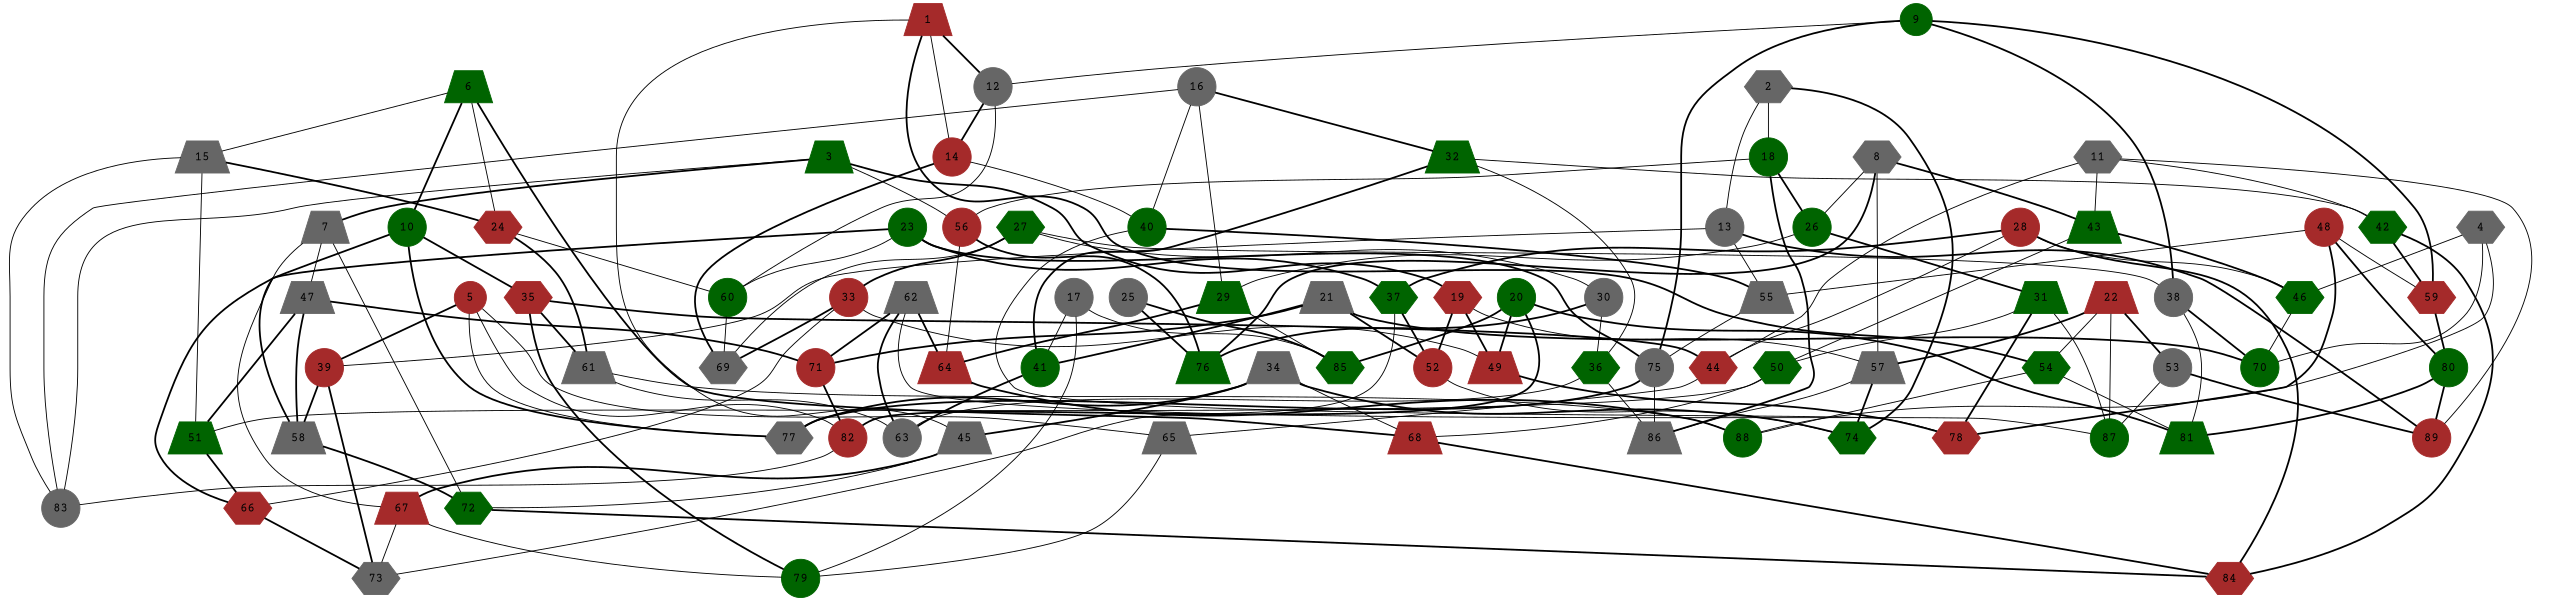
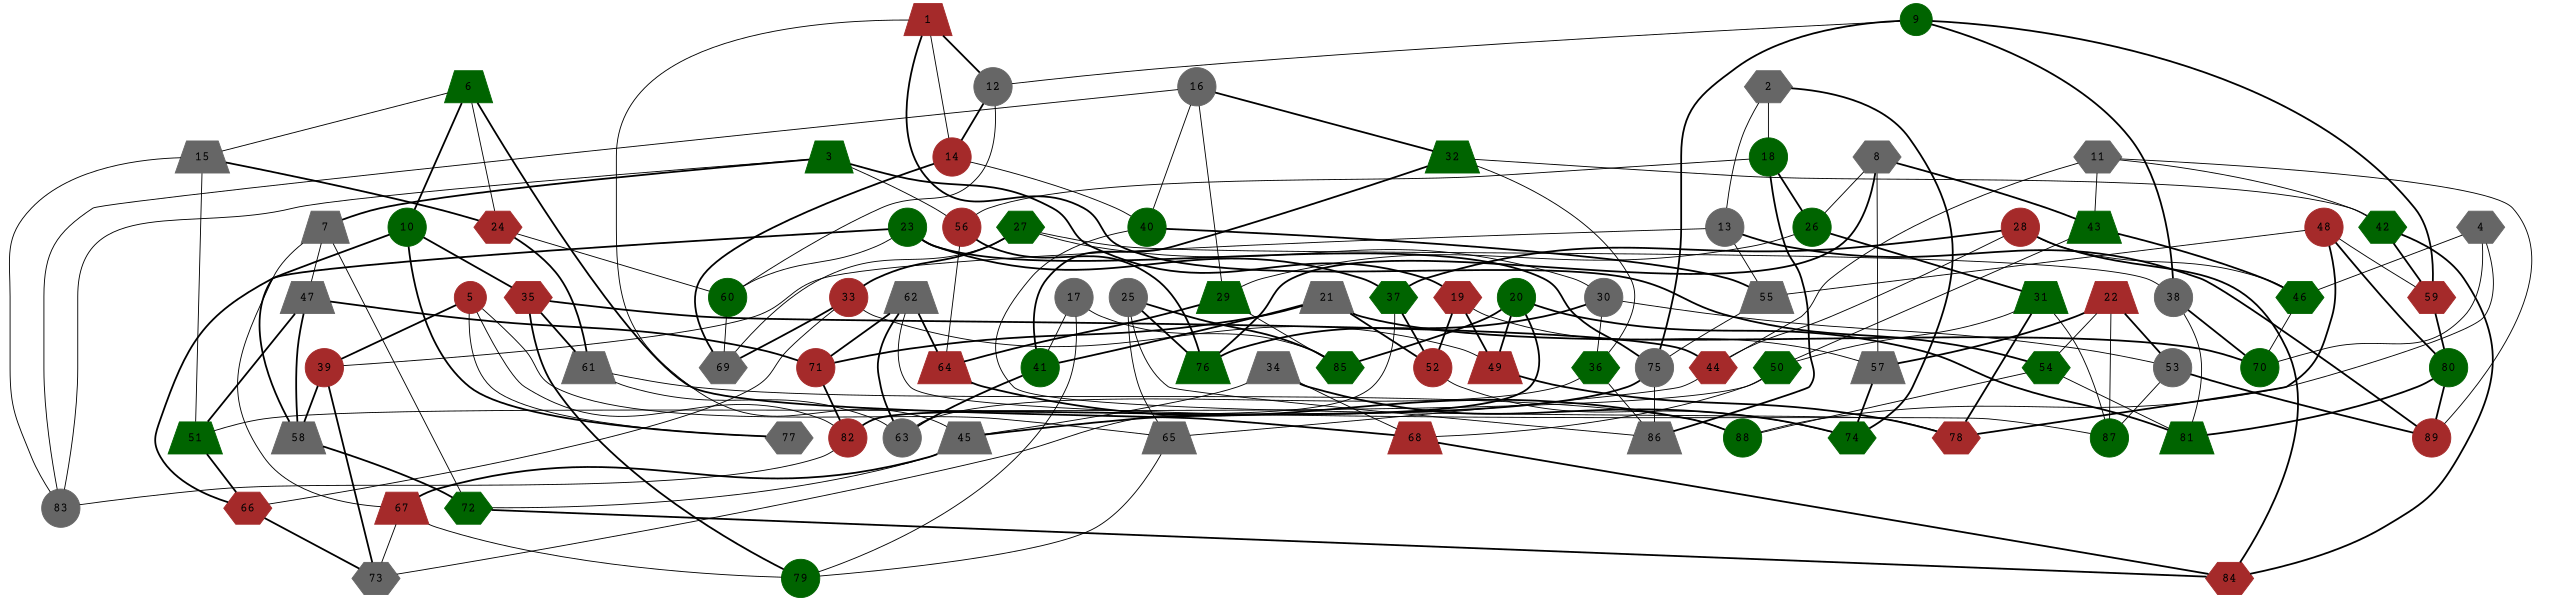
none -> (1889, 330)
none -> (1135, 372)
(1795, 400) -> (1497, 423)
(1025, 401) -> none
(1223, 405) -> (1314, 414)
(1117, 413) -> (1117, 413)
